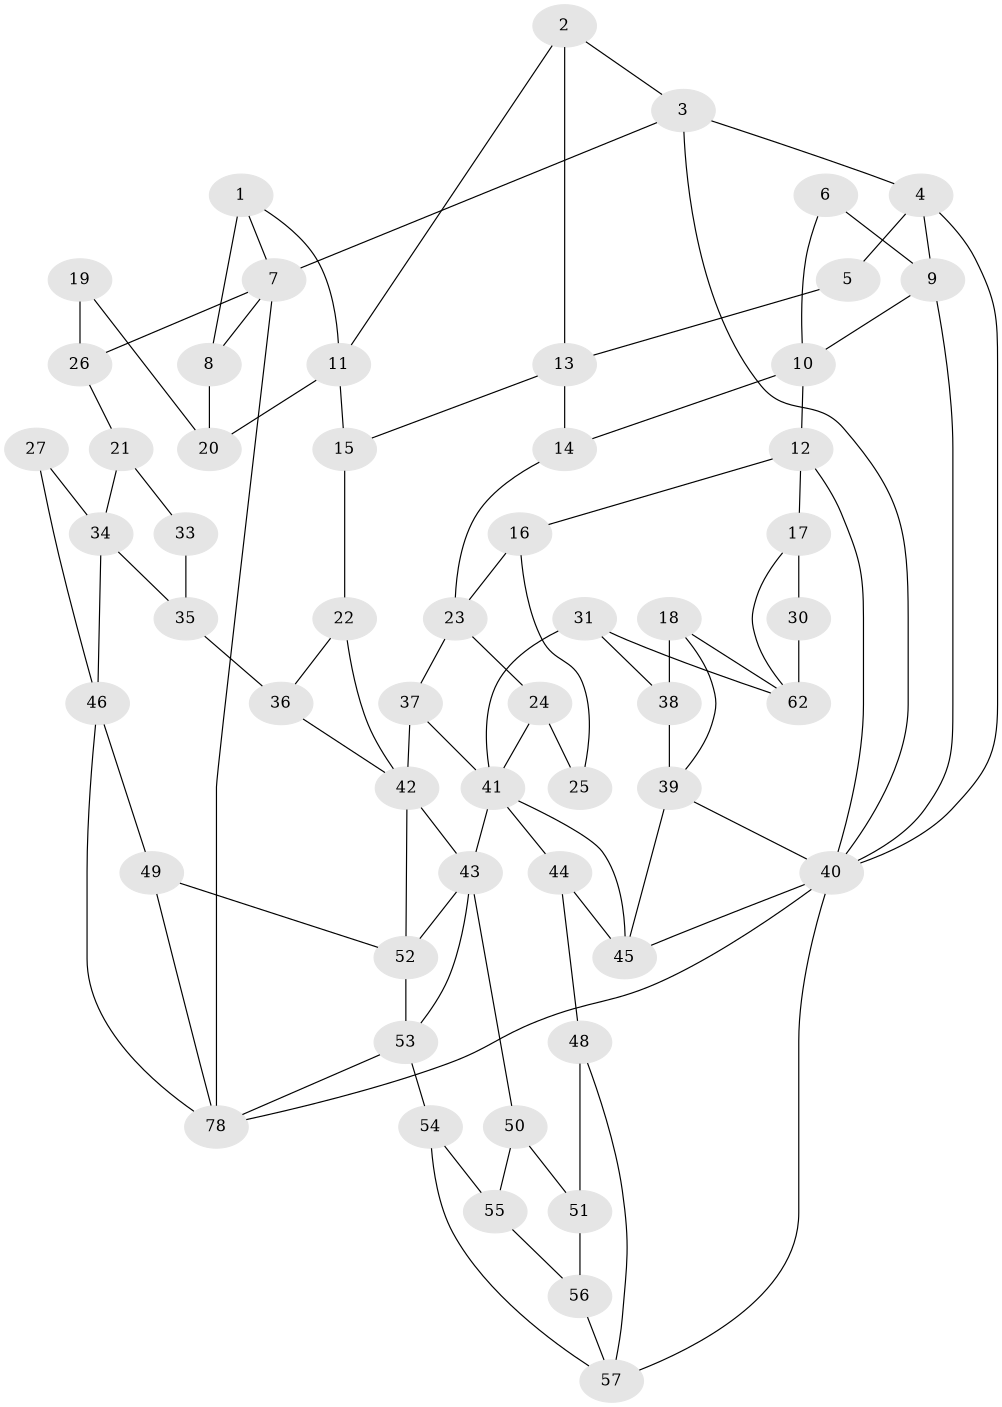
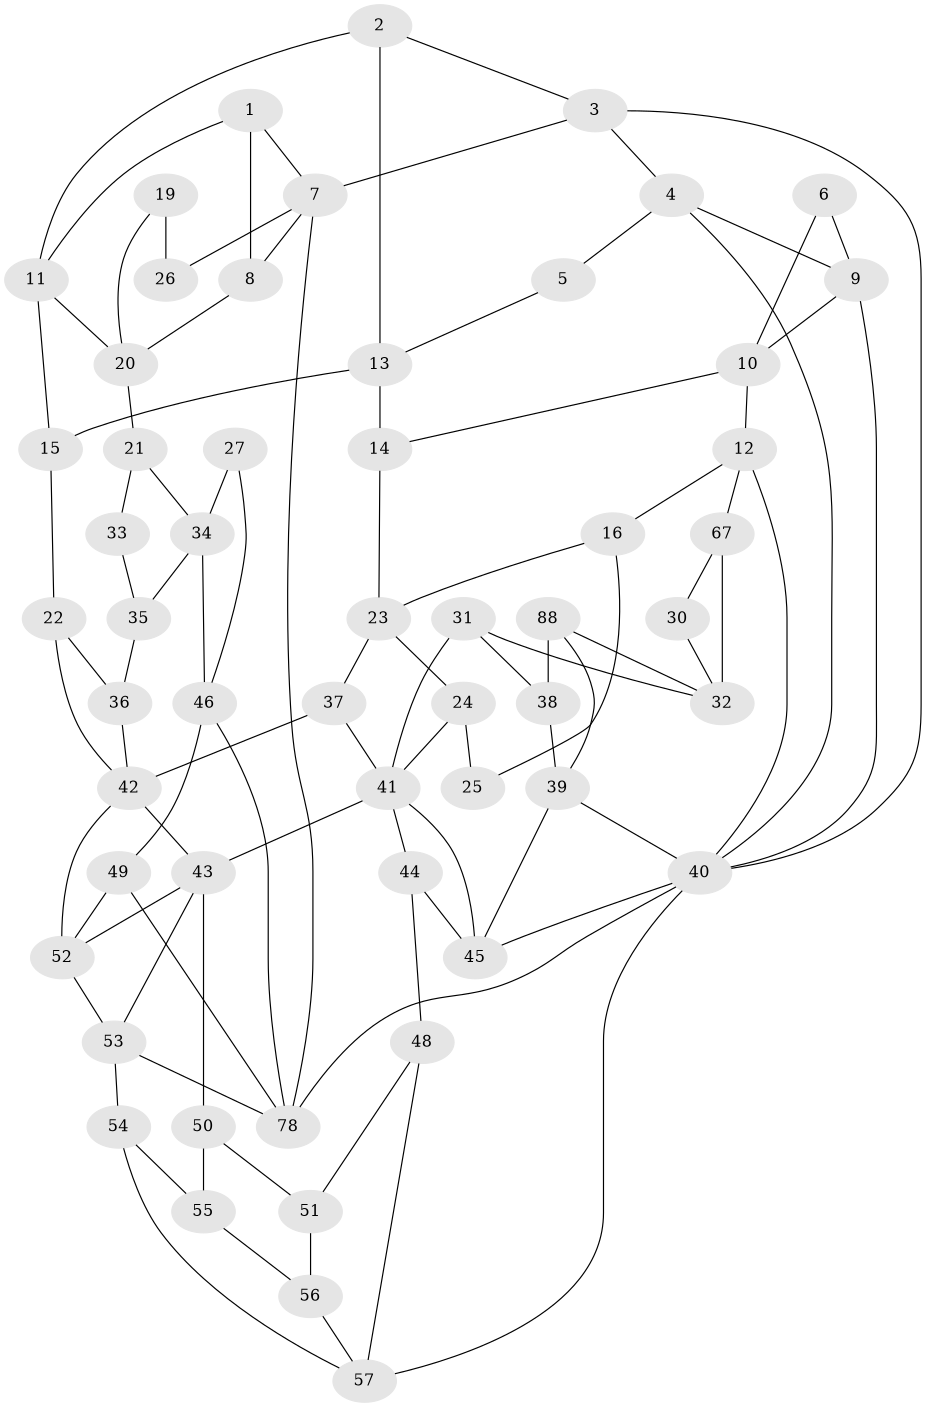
(100, 407) -> (131, 407)
(799, 534) -> (722, 534)
(669, 619) -> (548, 619)
(799, 703) -> (722, 703)
